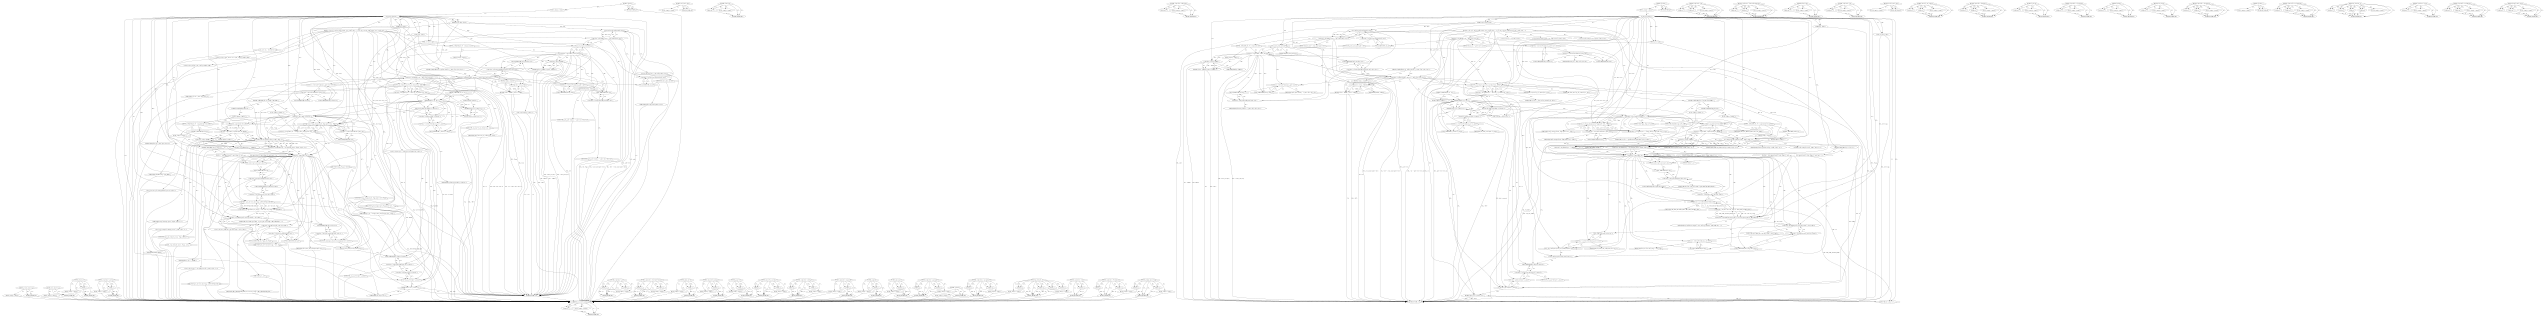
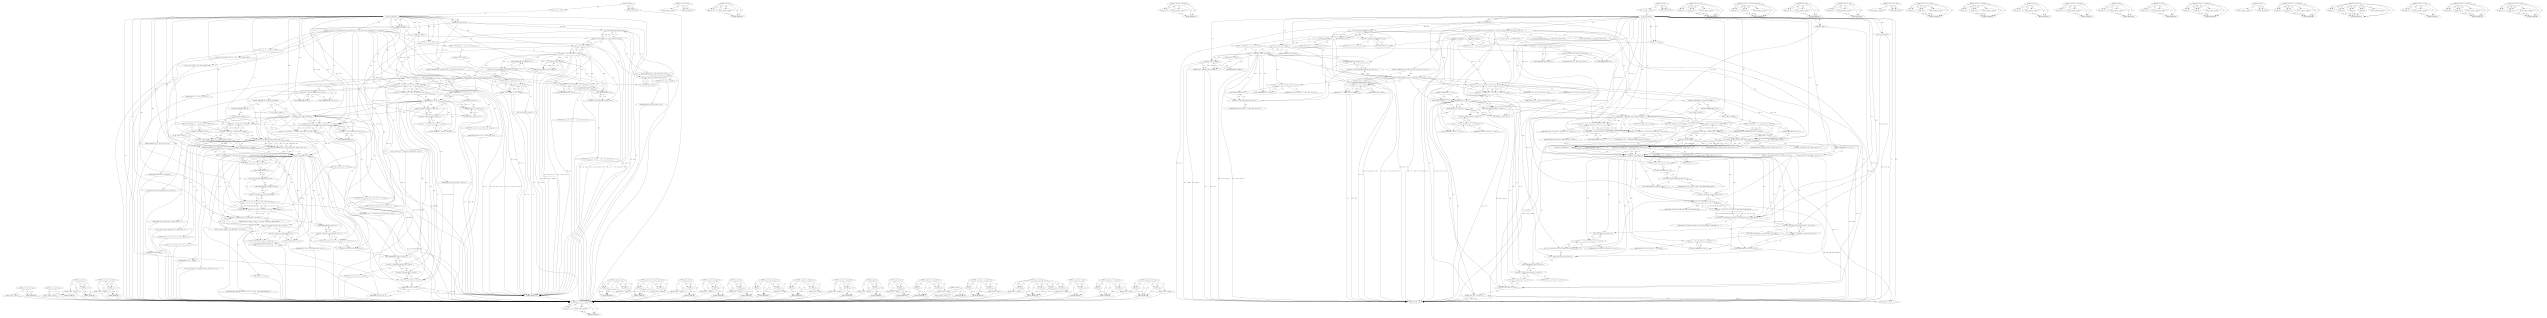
(205, 284) -> none
